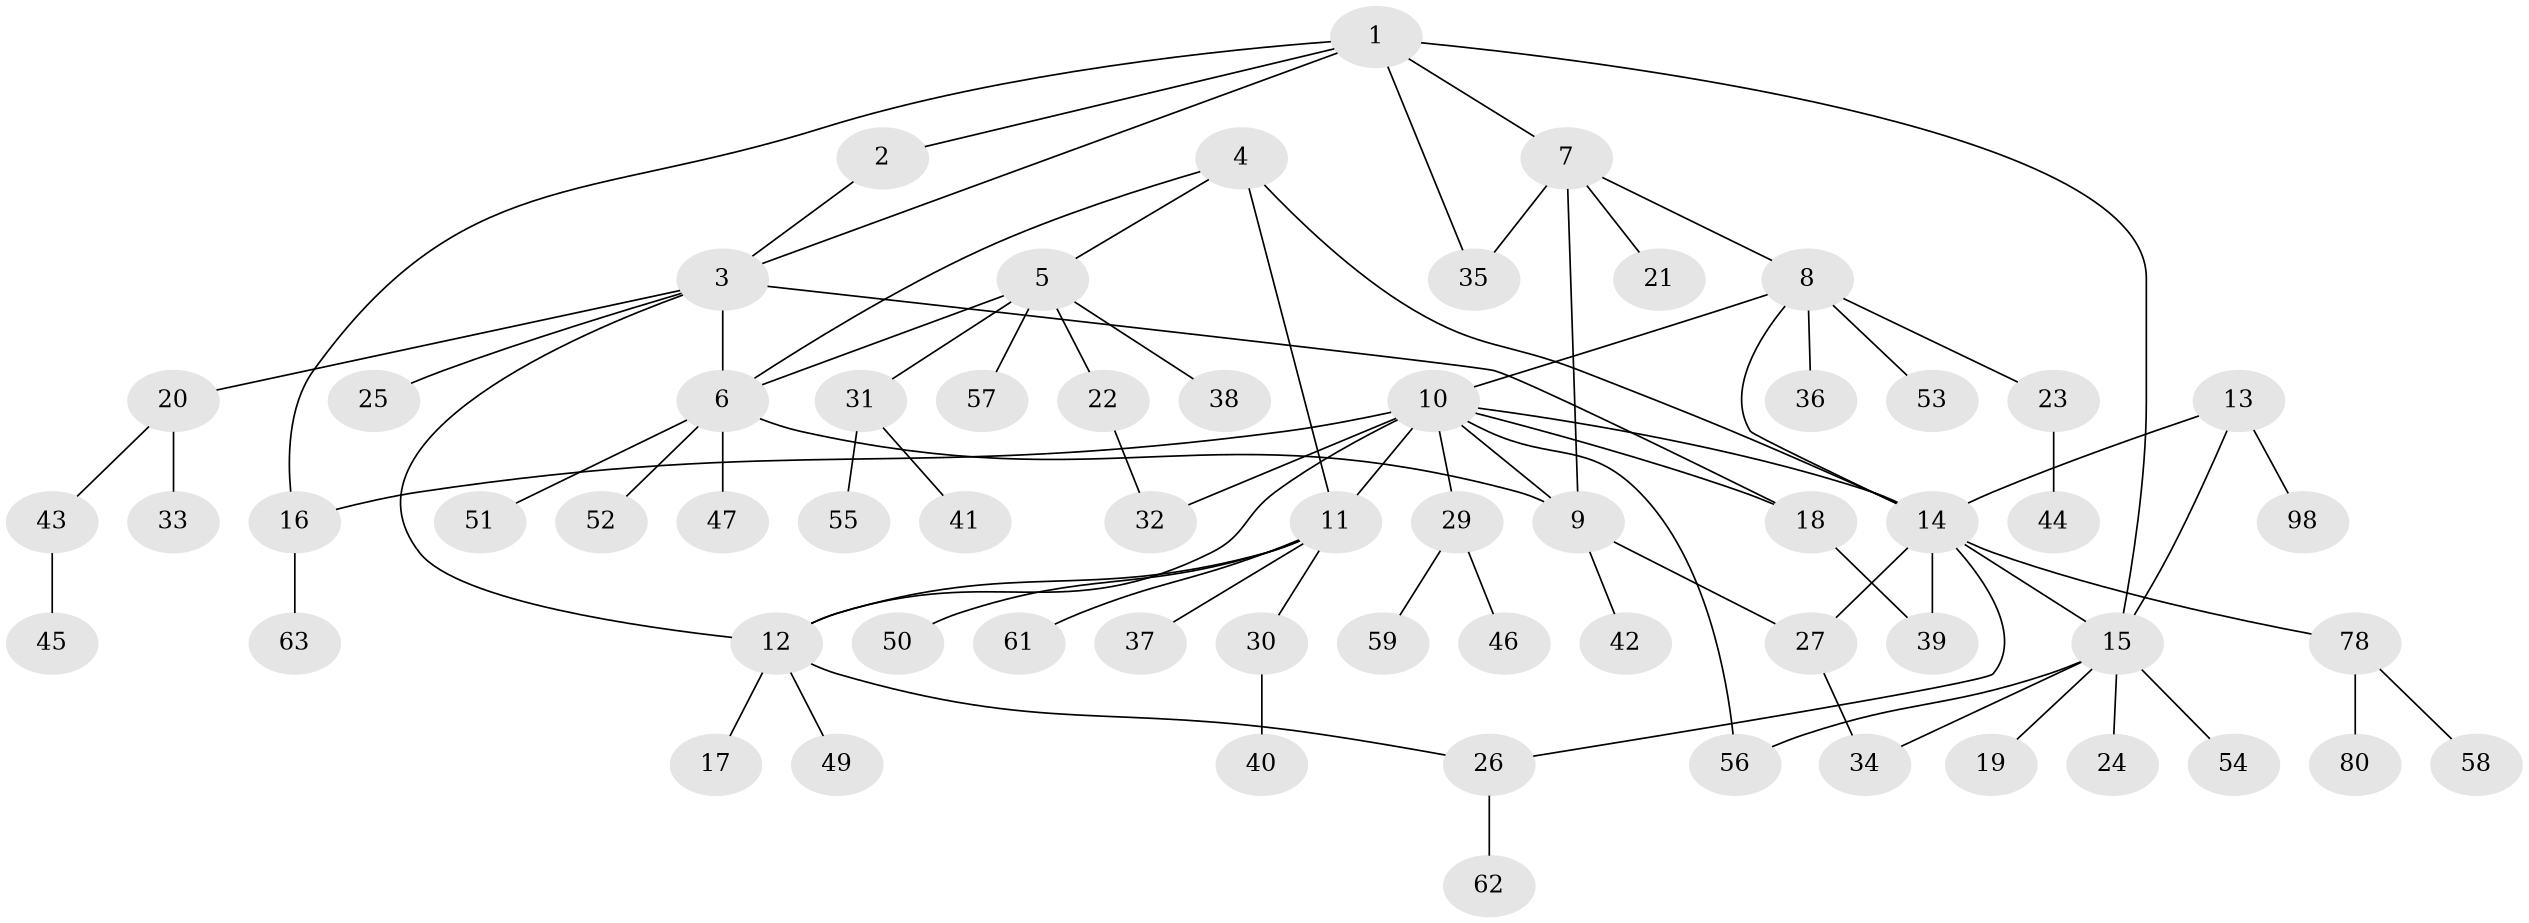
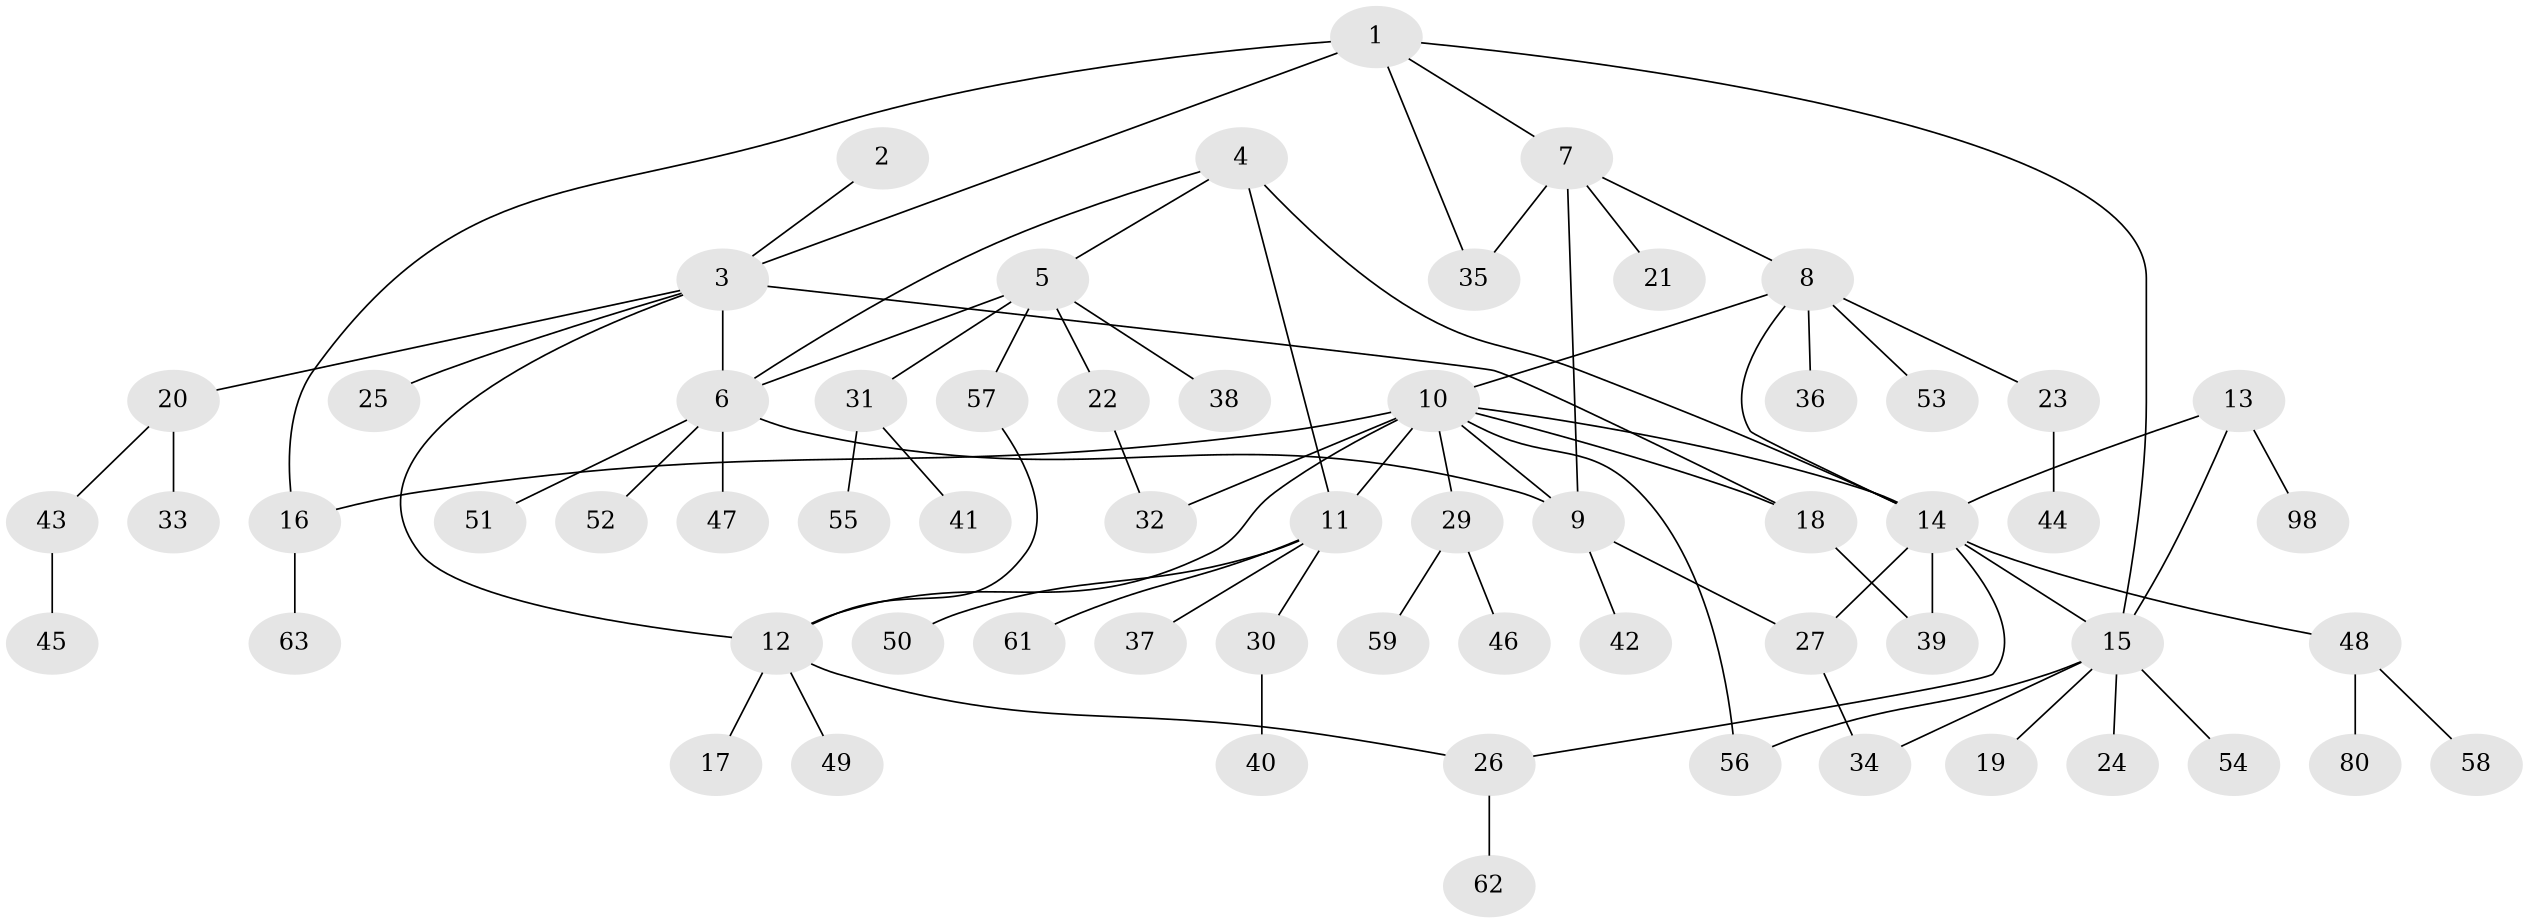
(1130, 98) -> none
(1055, 581) -> (997, 580)
(2355, 644) -> (2355, 644)
